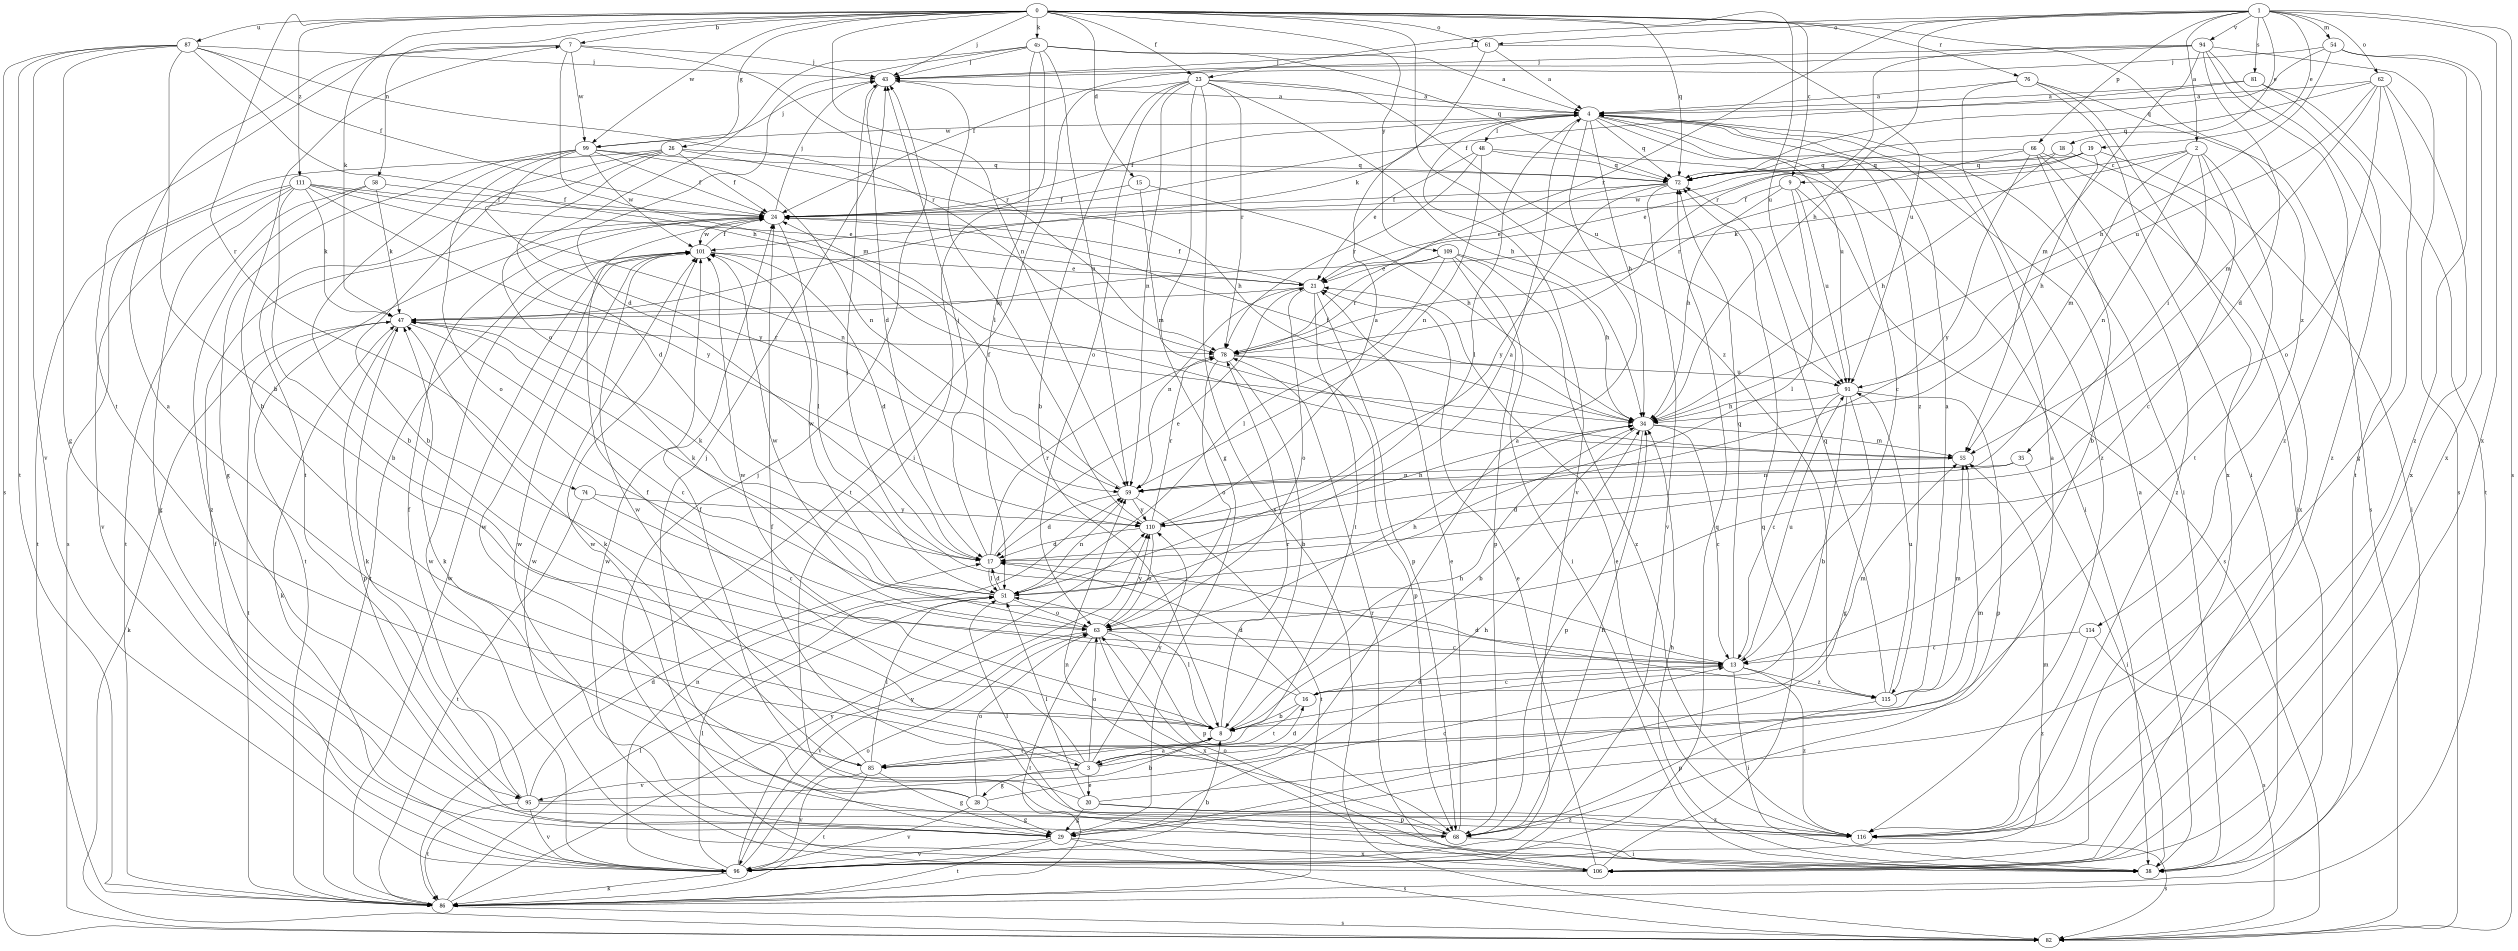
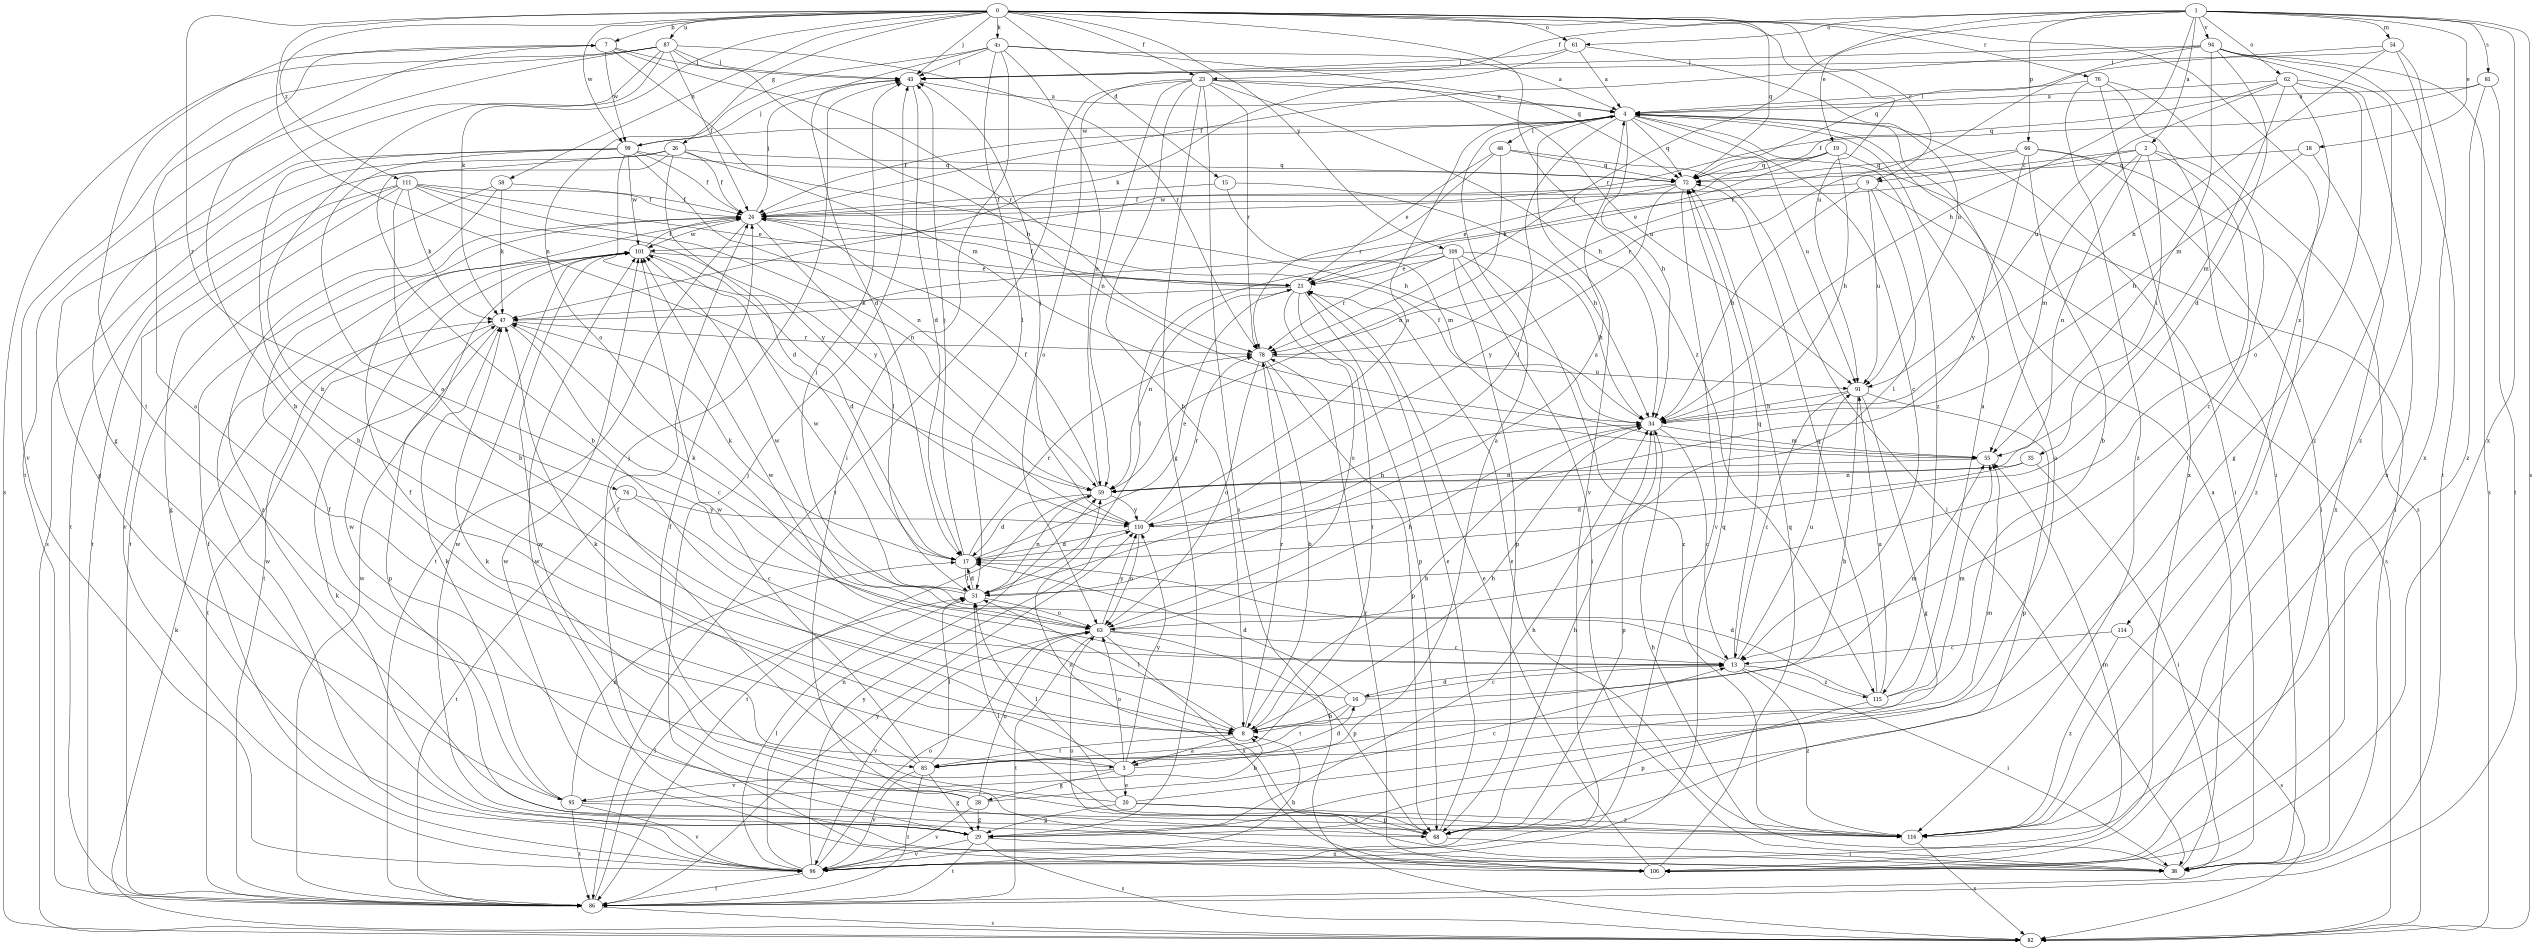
(1879, 97) -> (1923, 97)
(274, 372) -> (70, 547)
(609, 889) -> (716, 889)
